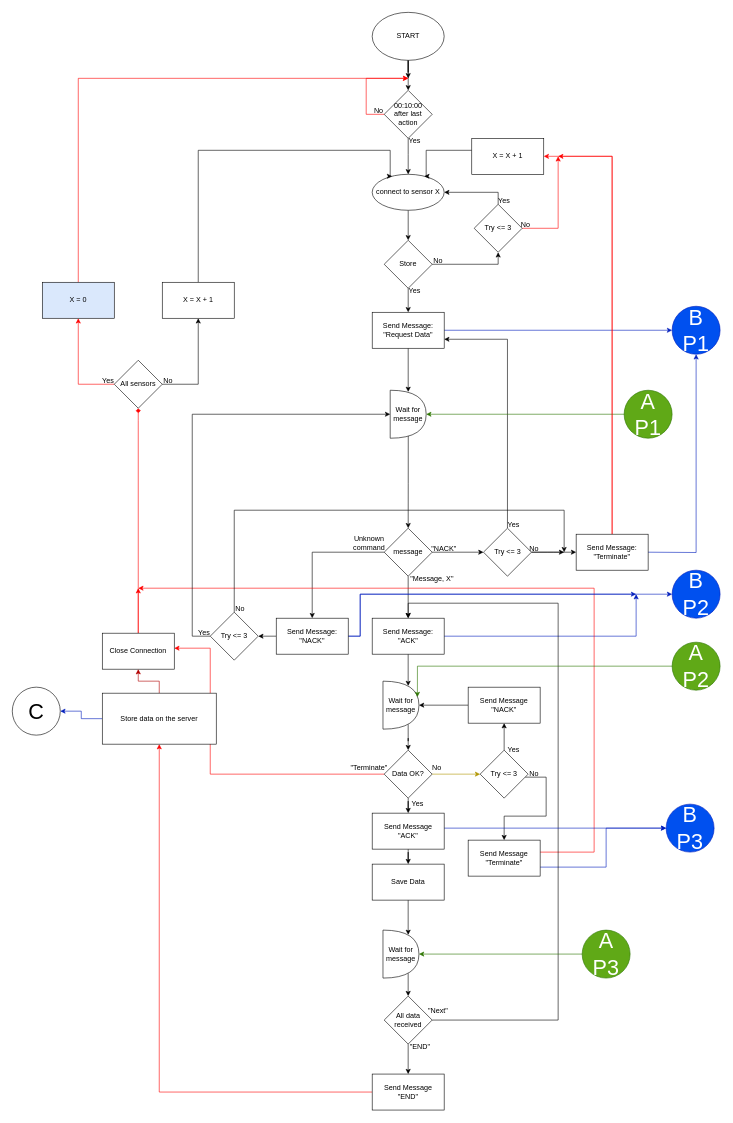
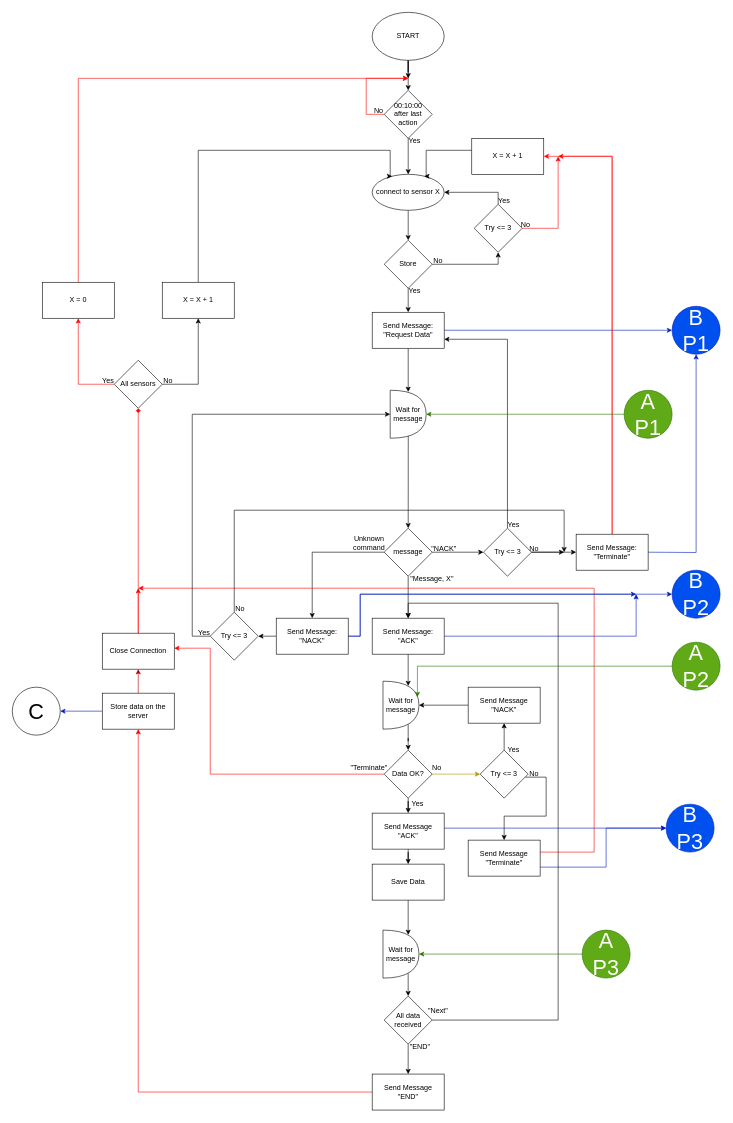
(78, 300) -> (78, 300)
(159, 719) -> (138, 711)
